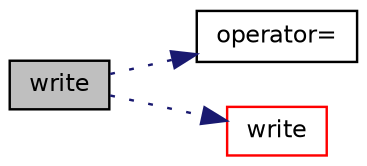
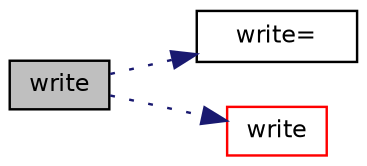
(277, 36) -> (277, 36)
